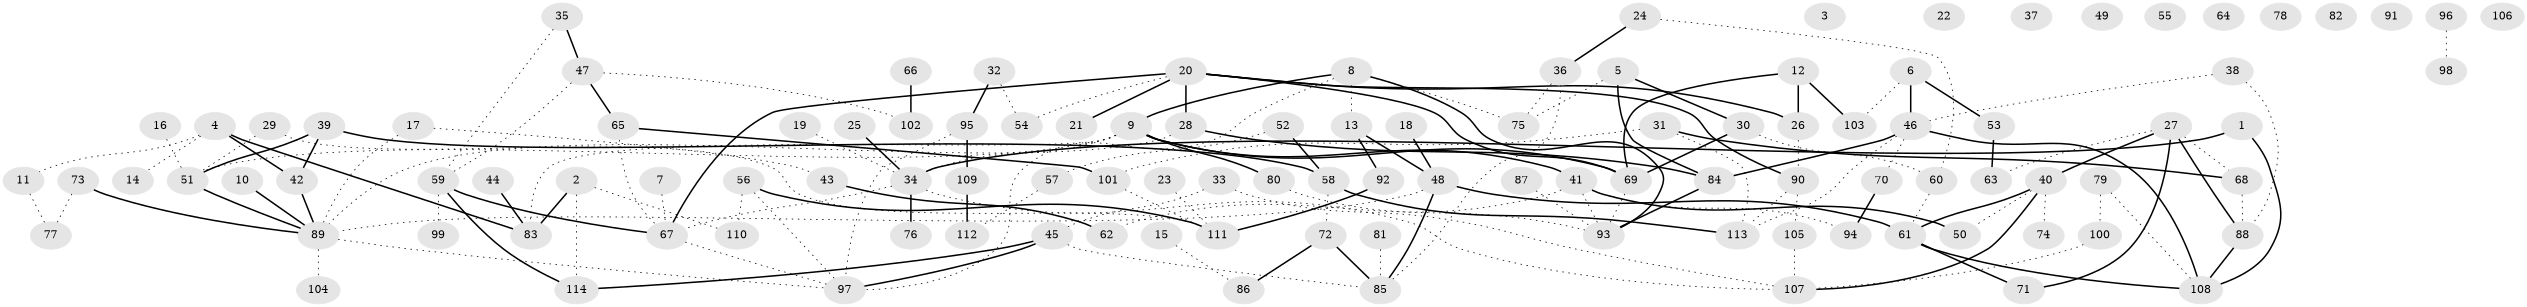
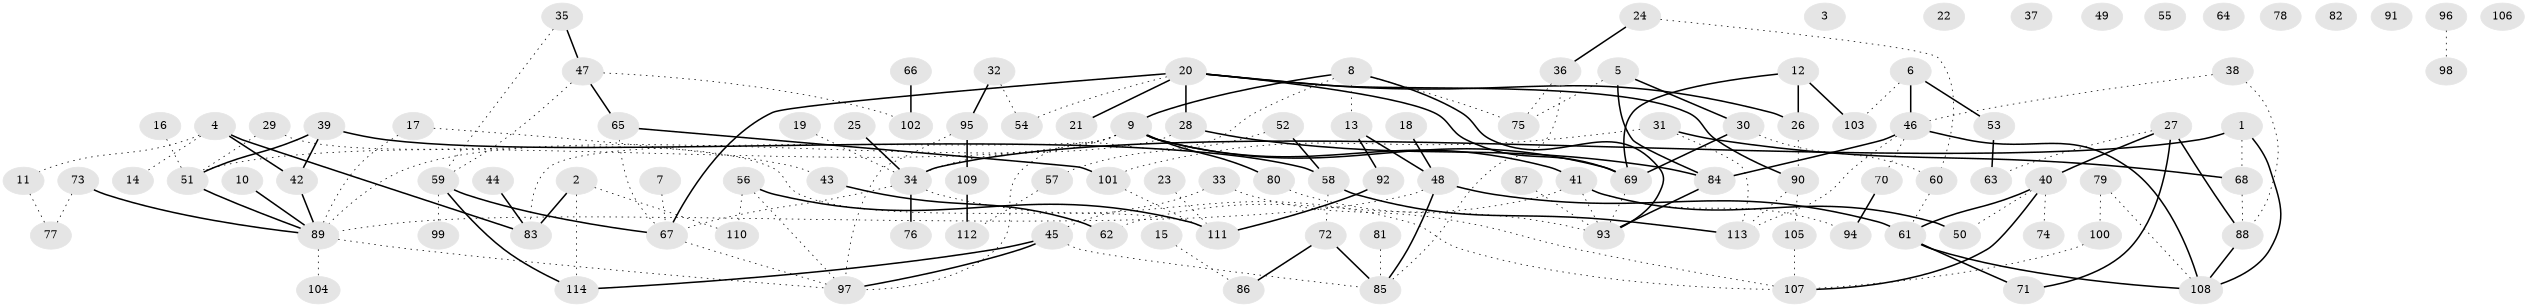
(2207, 153) -> (2242, 154)
